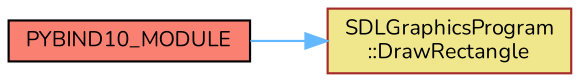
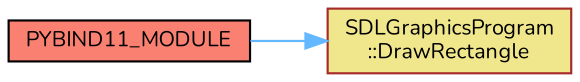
(129, 41) -> (129, 41)
